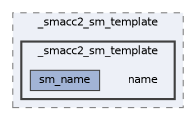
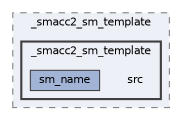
(143, 80) -> (135, 80)
